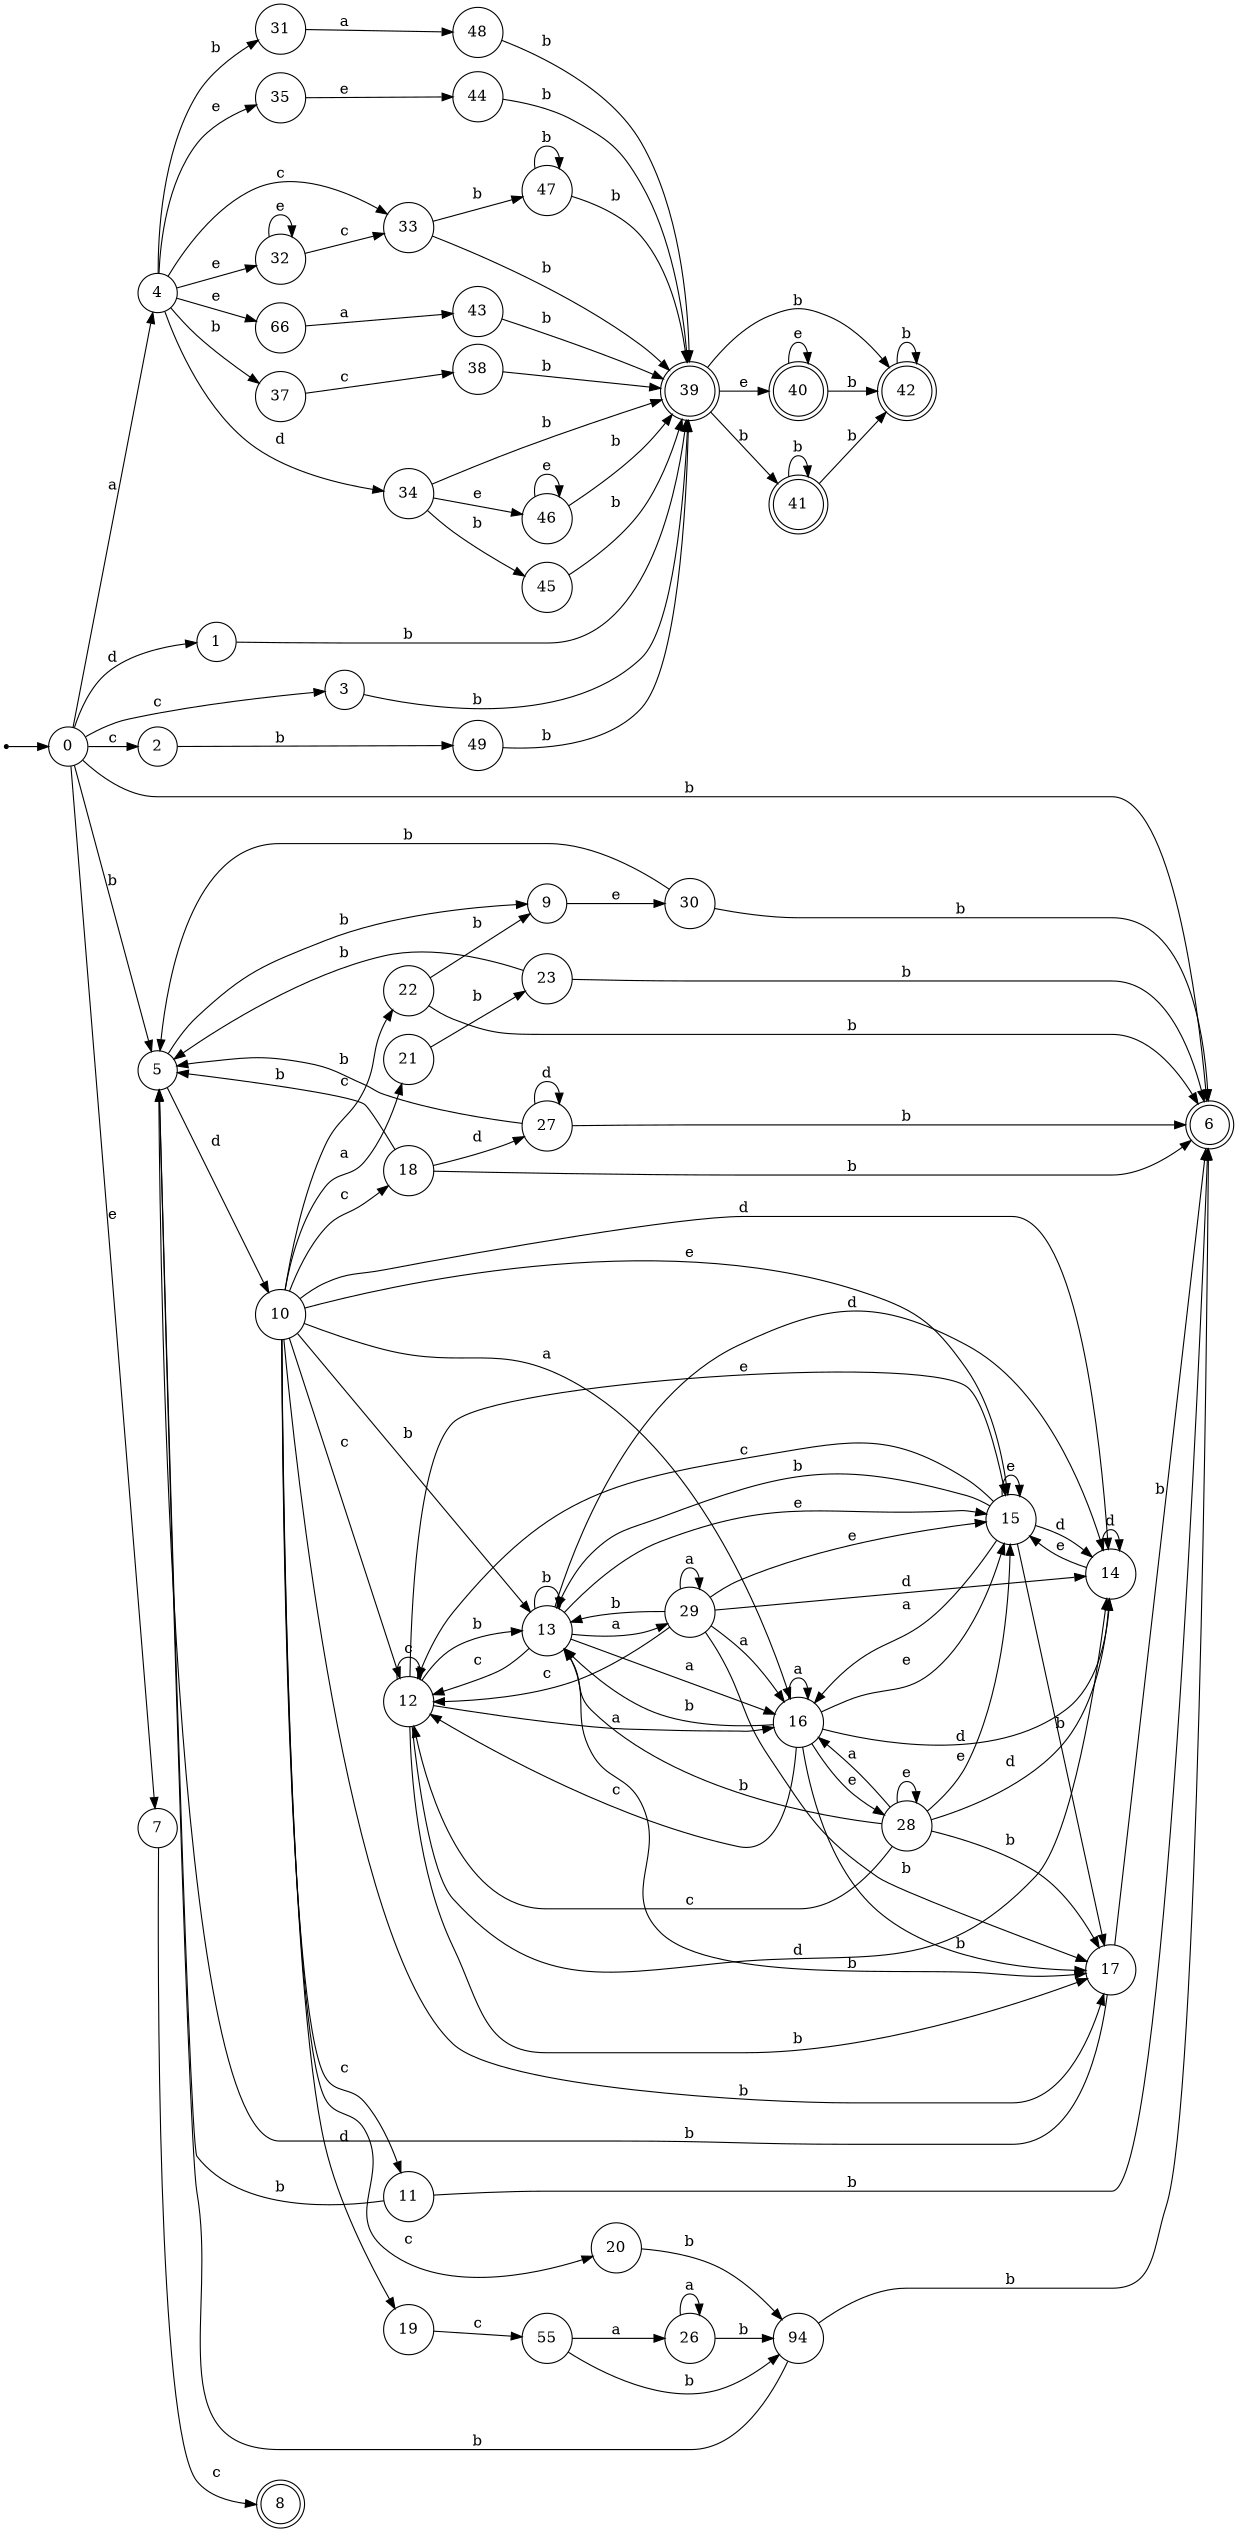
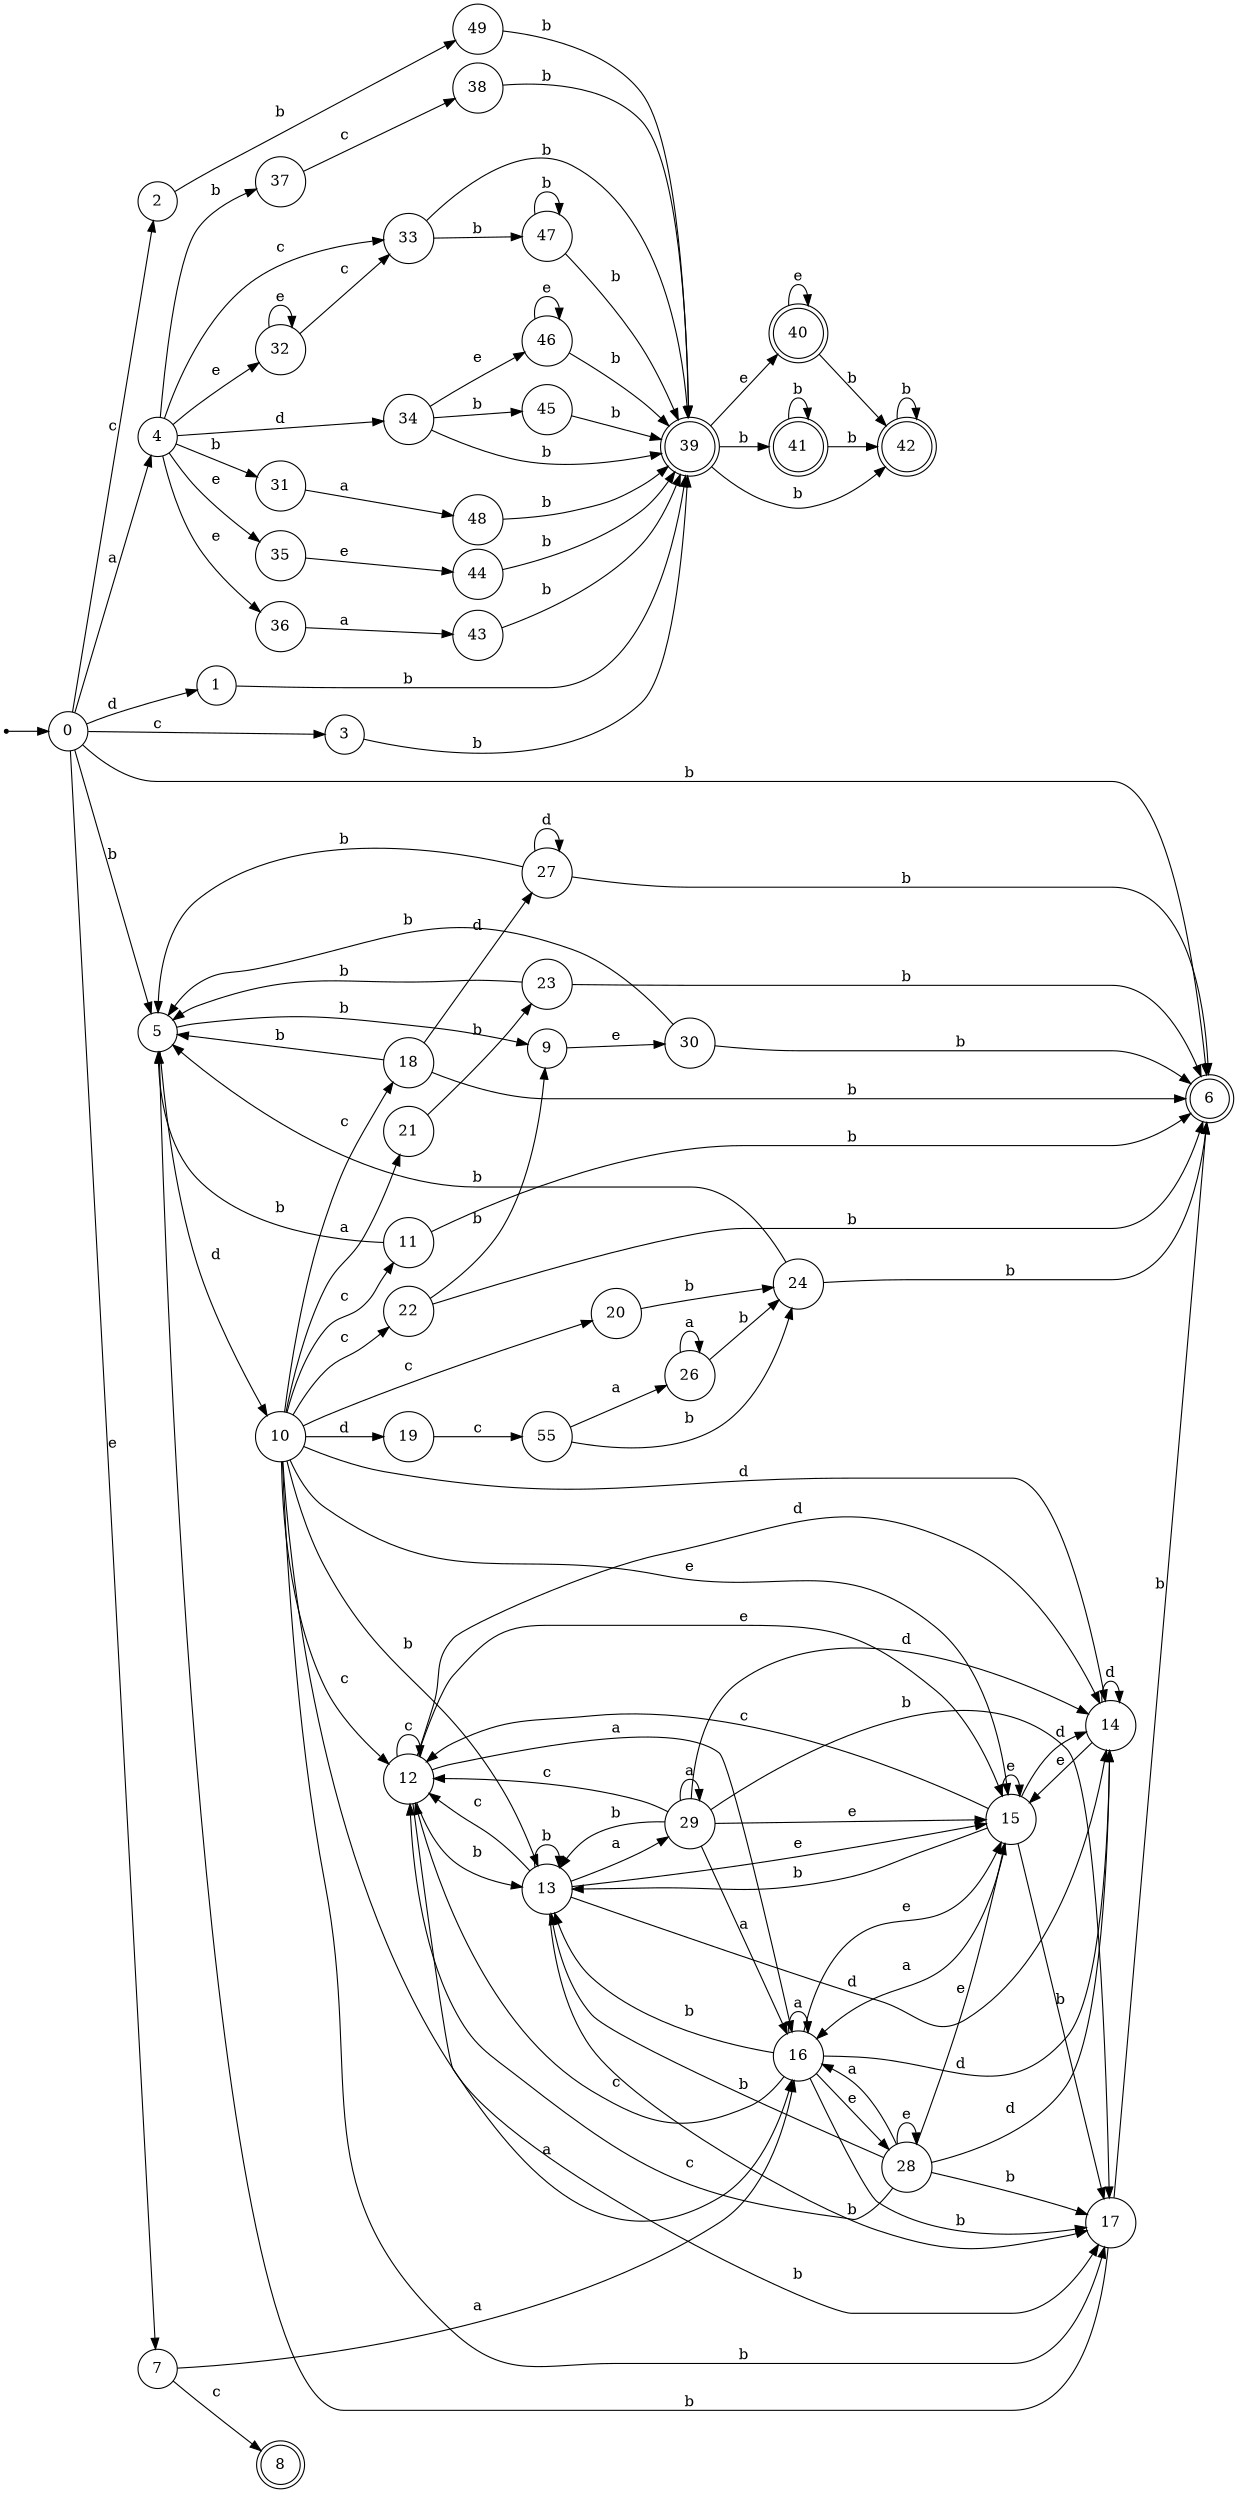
(281, 328) -> (281, 627)
(668, 1675) -> (531, 2306)
(798, 2338) -> (798, 1284)
